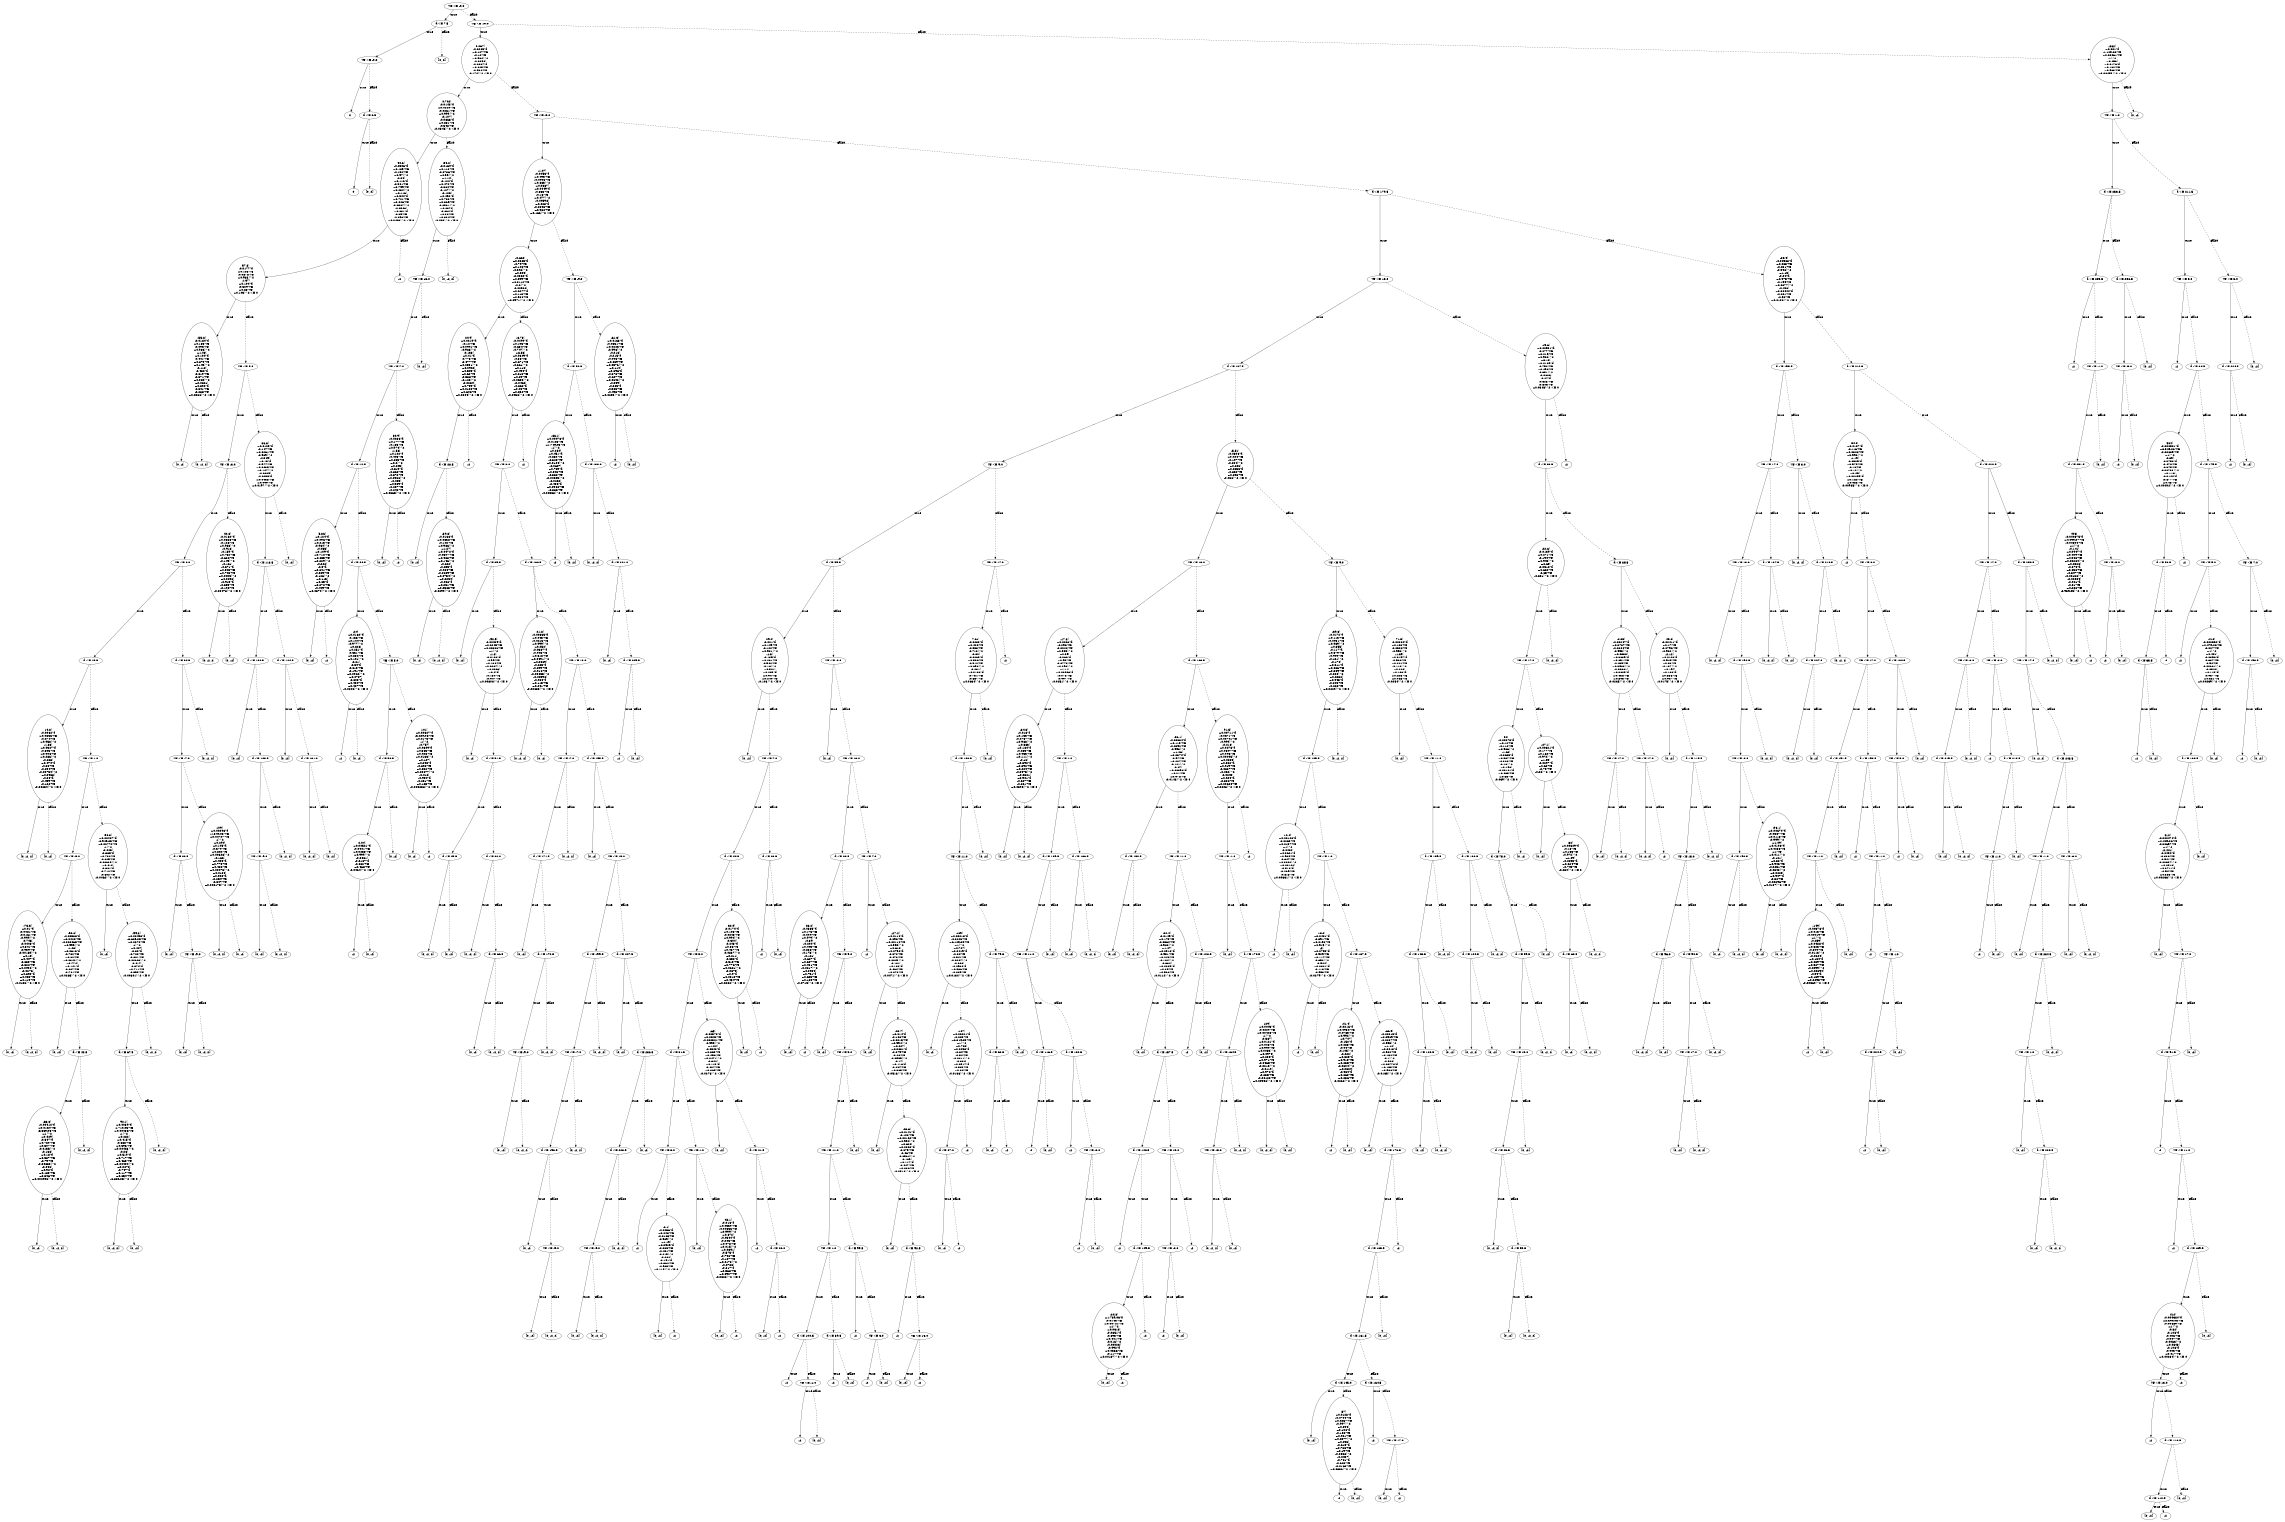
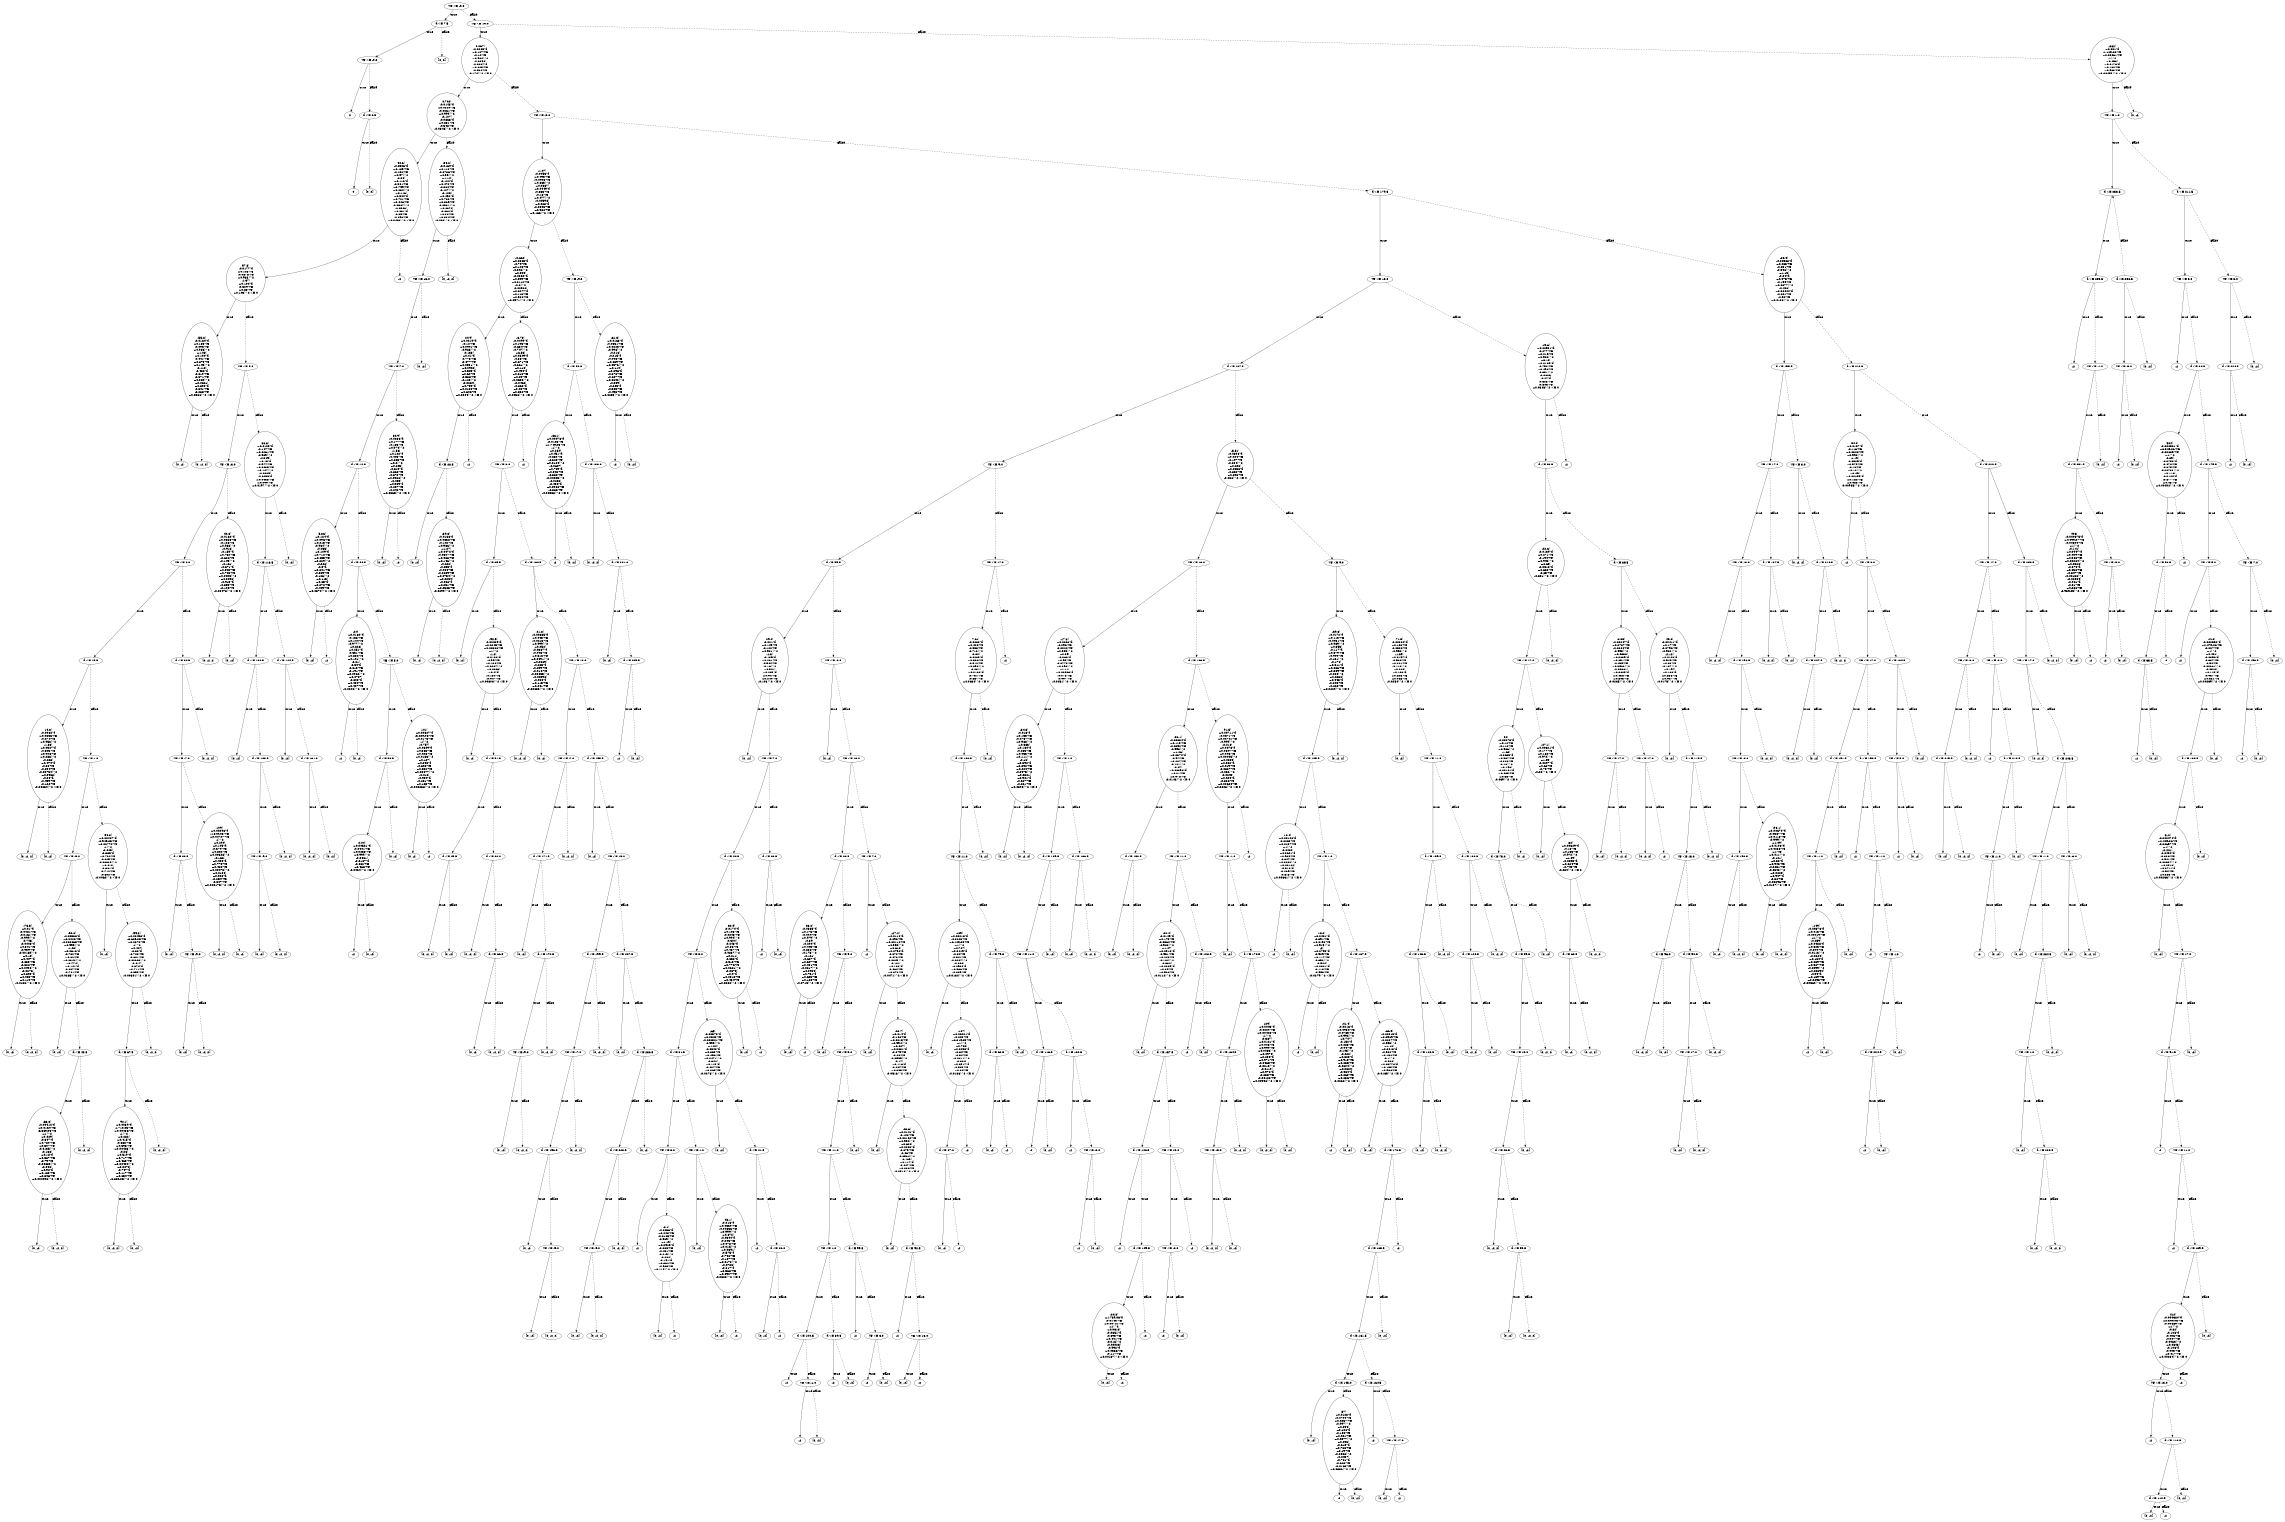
(2111, 236) -> (2120, 237)
(547, 906) -> (547, 906)
(635, 1102) -> (635, 1102)
